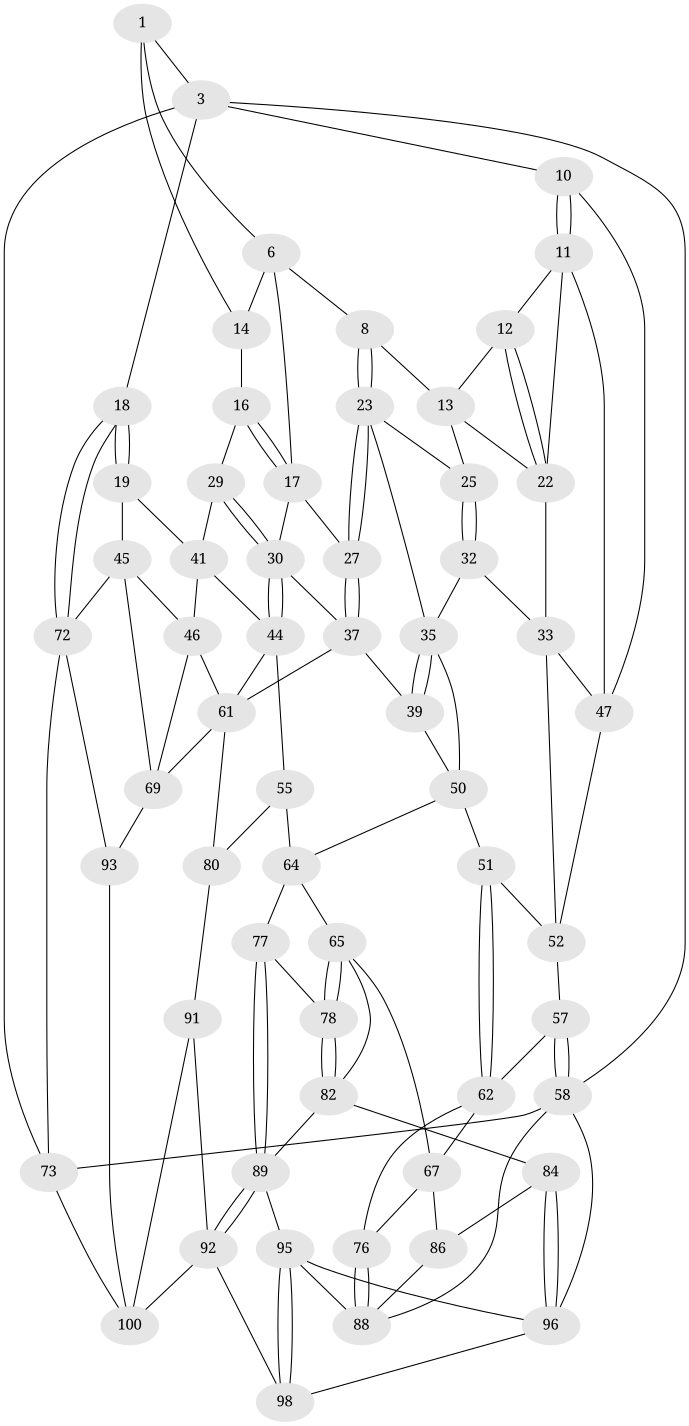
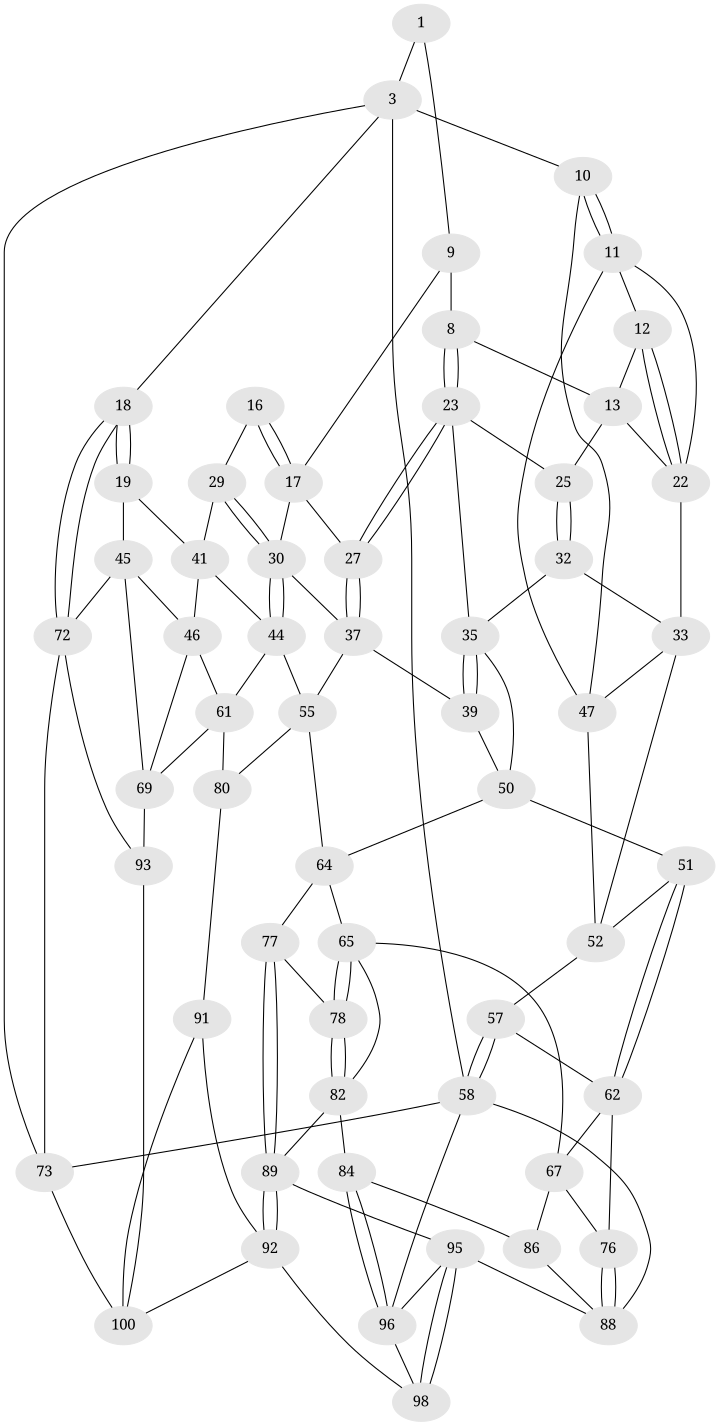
(271, 253) -> (451, 253)
(242, 330) -> none
(289, 674) -> (330, 675)
